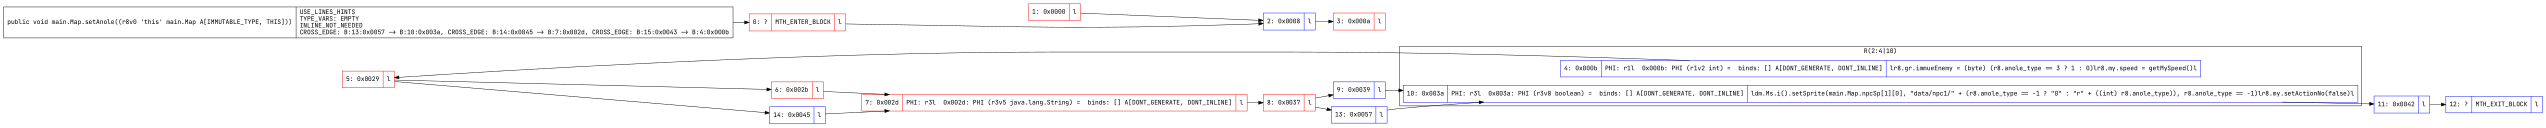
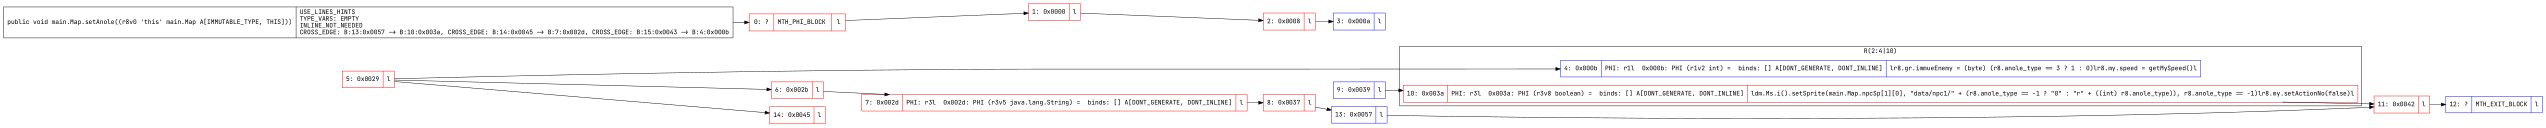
(803, 22) -> (802, 22)
(1289, 22) -> (1289, 22)
(1359, 22) -> (1359, 22)
(1052, 27) -> (935, 17)
(1044, 52) -> (975, 69)
(1881, 94) -> (1881, 94)
(1322, 97) -> none
(2402, 105) -> (2402, 105)
(1433, 106) -> (1878, 118)
(855, 112) -> none
(797, 115) -> (797, 115)
